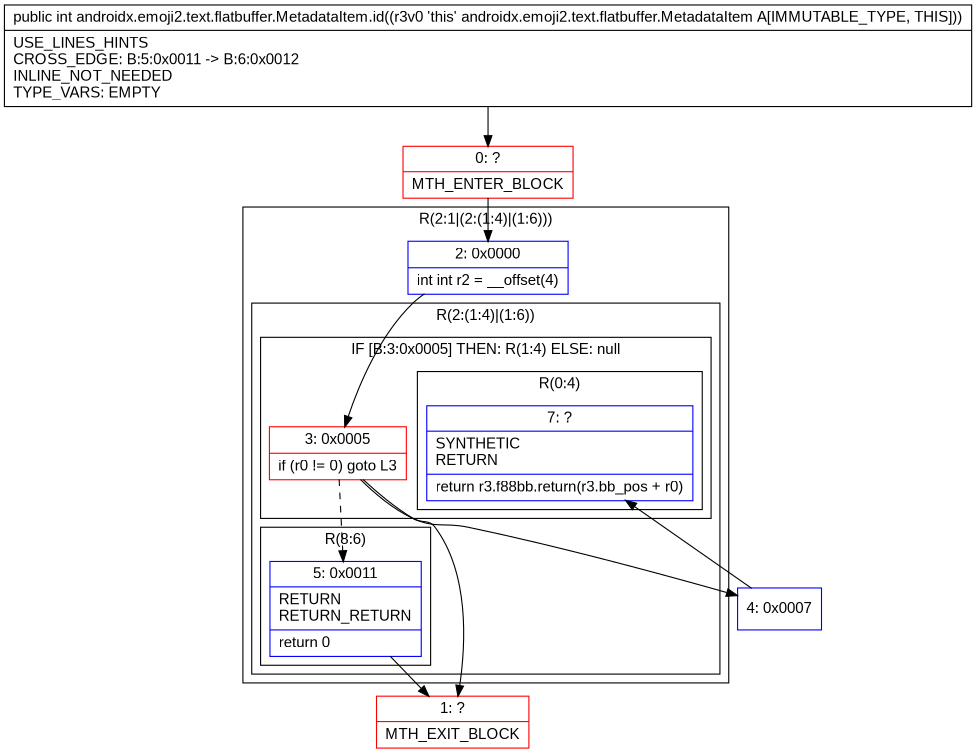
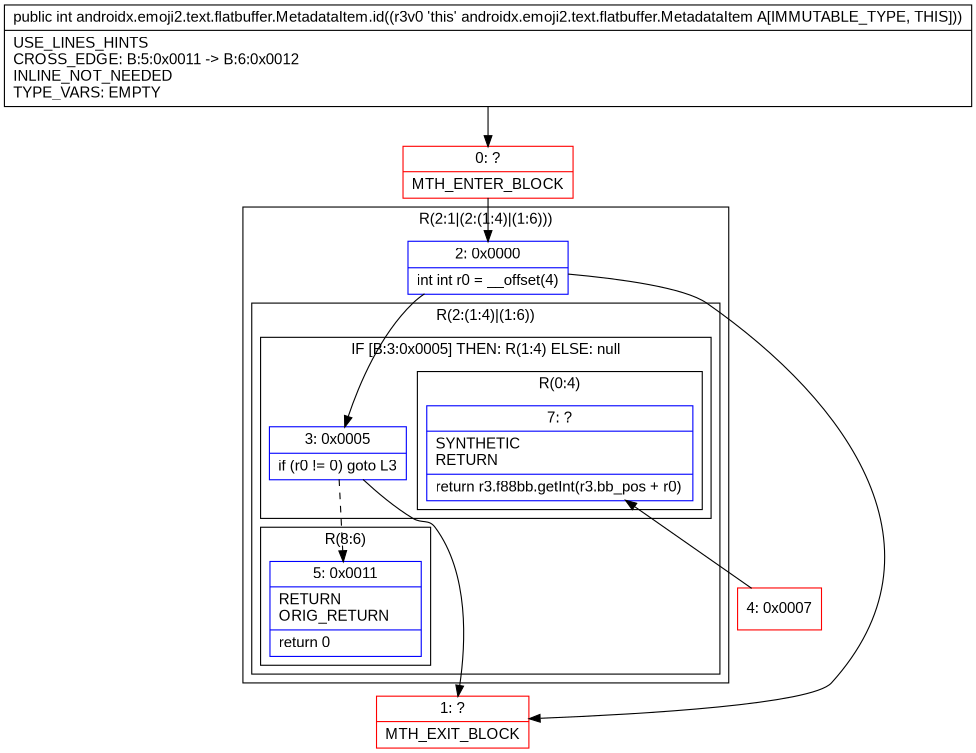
(488, 280) -> (488, 280)
(338, 453) -> (338, 453)
(560, 487) -> (559, 487)
(539, 543) -> none
(780, 609) -> (780, 609)
(346, 616) -> (334, 616)
(406, 672) -> (883, 542)
